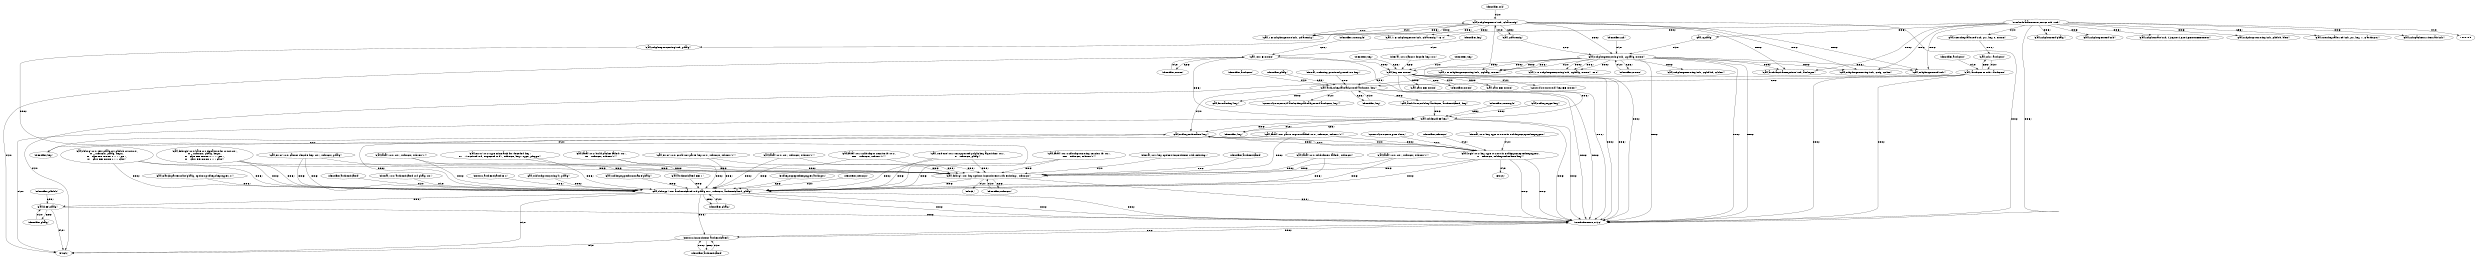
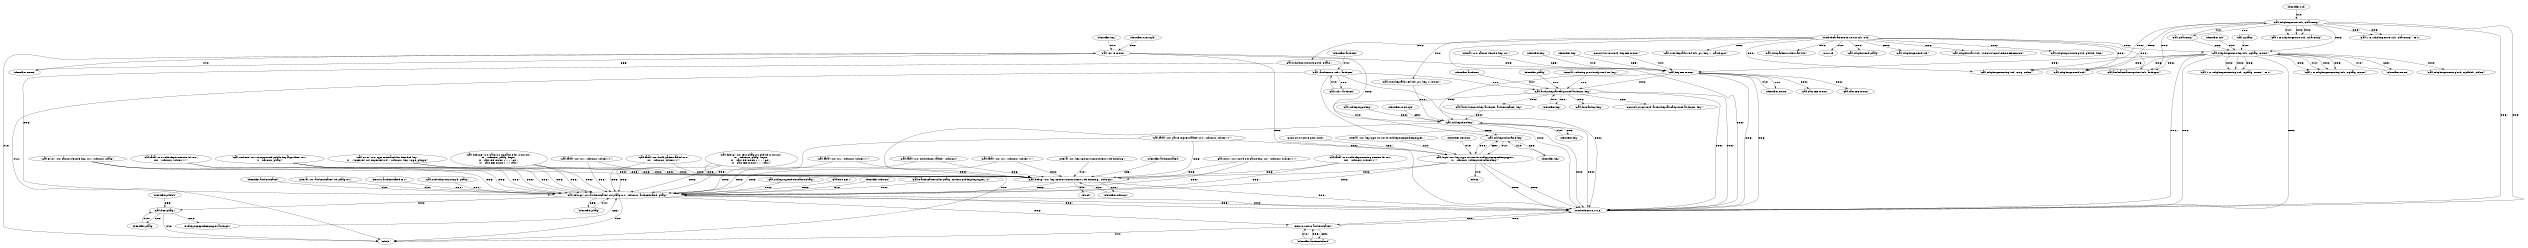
(1384, 27) -> none
(1863, 30) -> (2073, 41)
(1984, 47) -> (1423, 107)
(1479, 79) -> (1648, 63)
(687, 176) -> (842, 180)
(815, 214) -> (185, 218)
(706, 238) -> (1313, 226)
